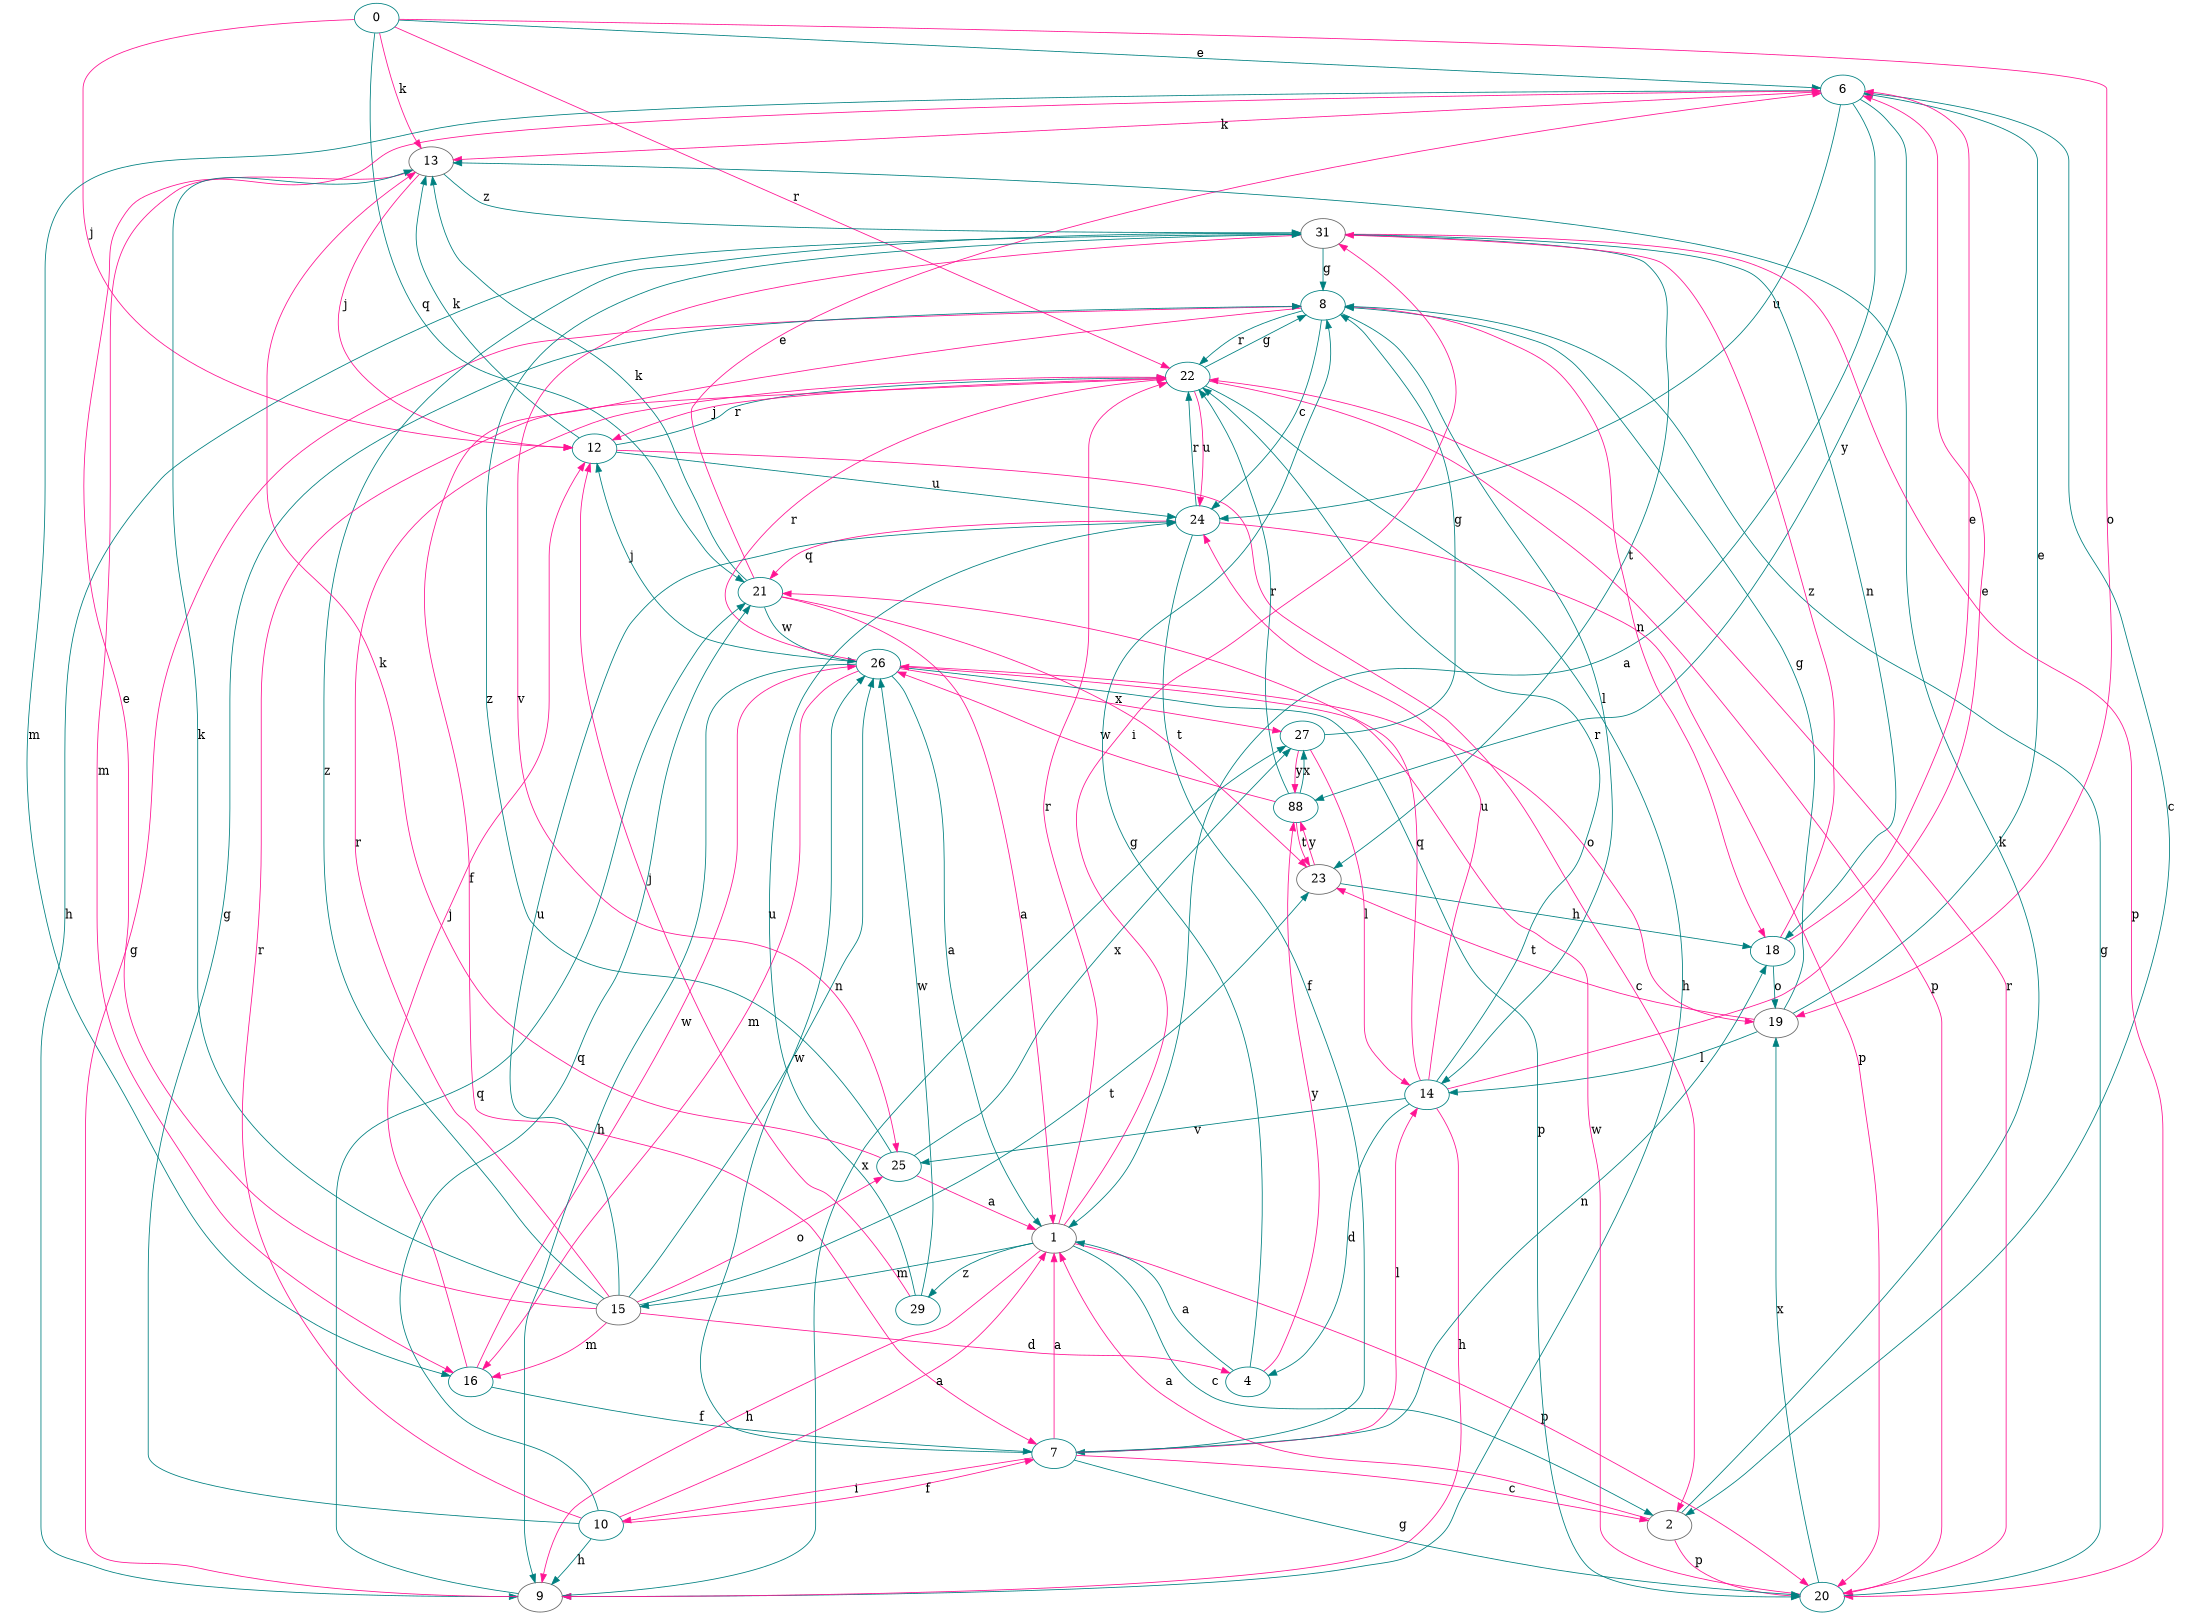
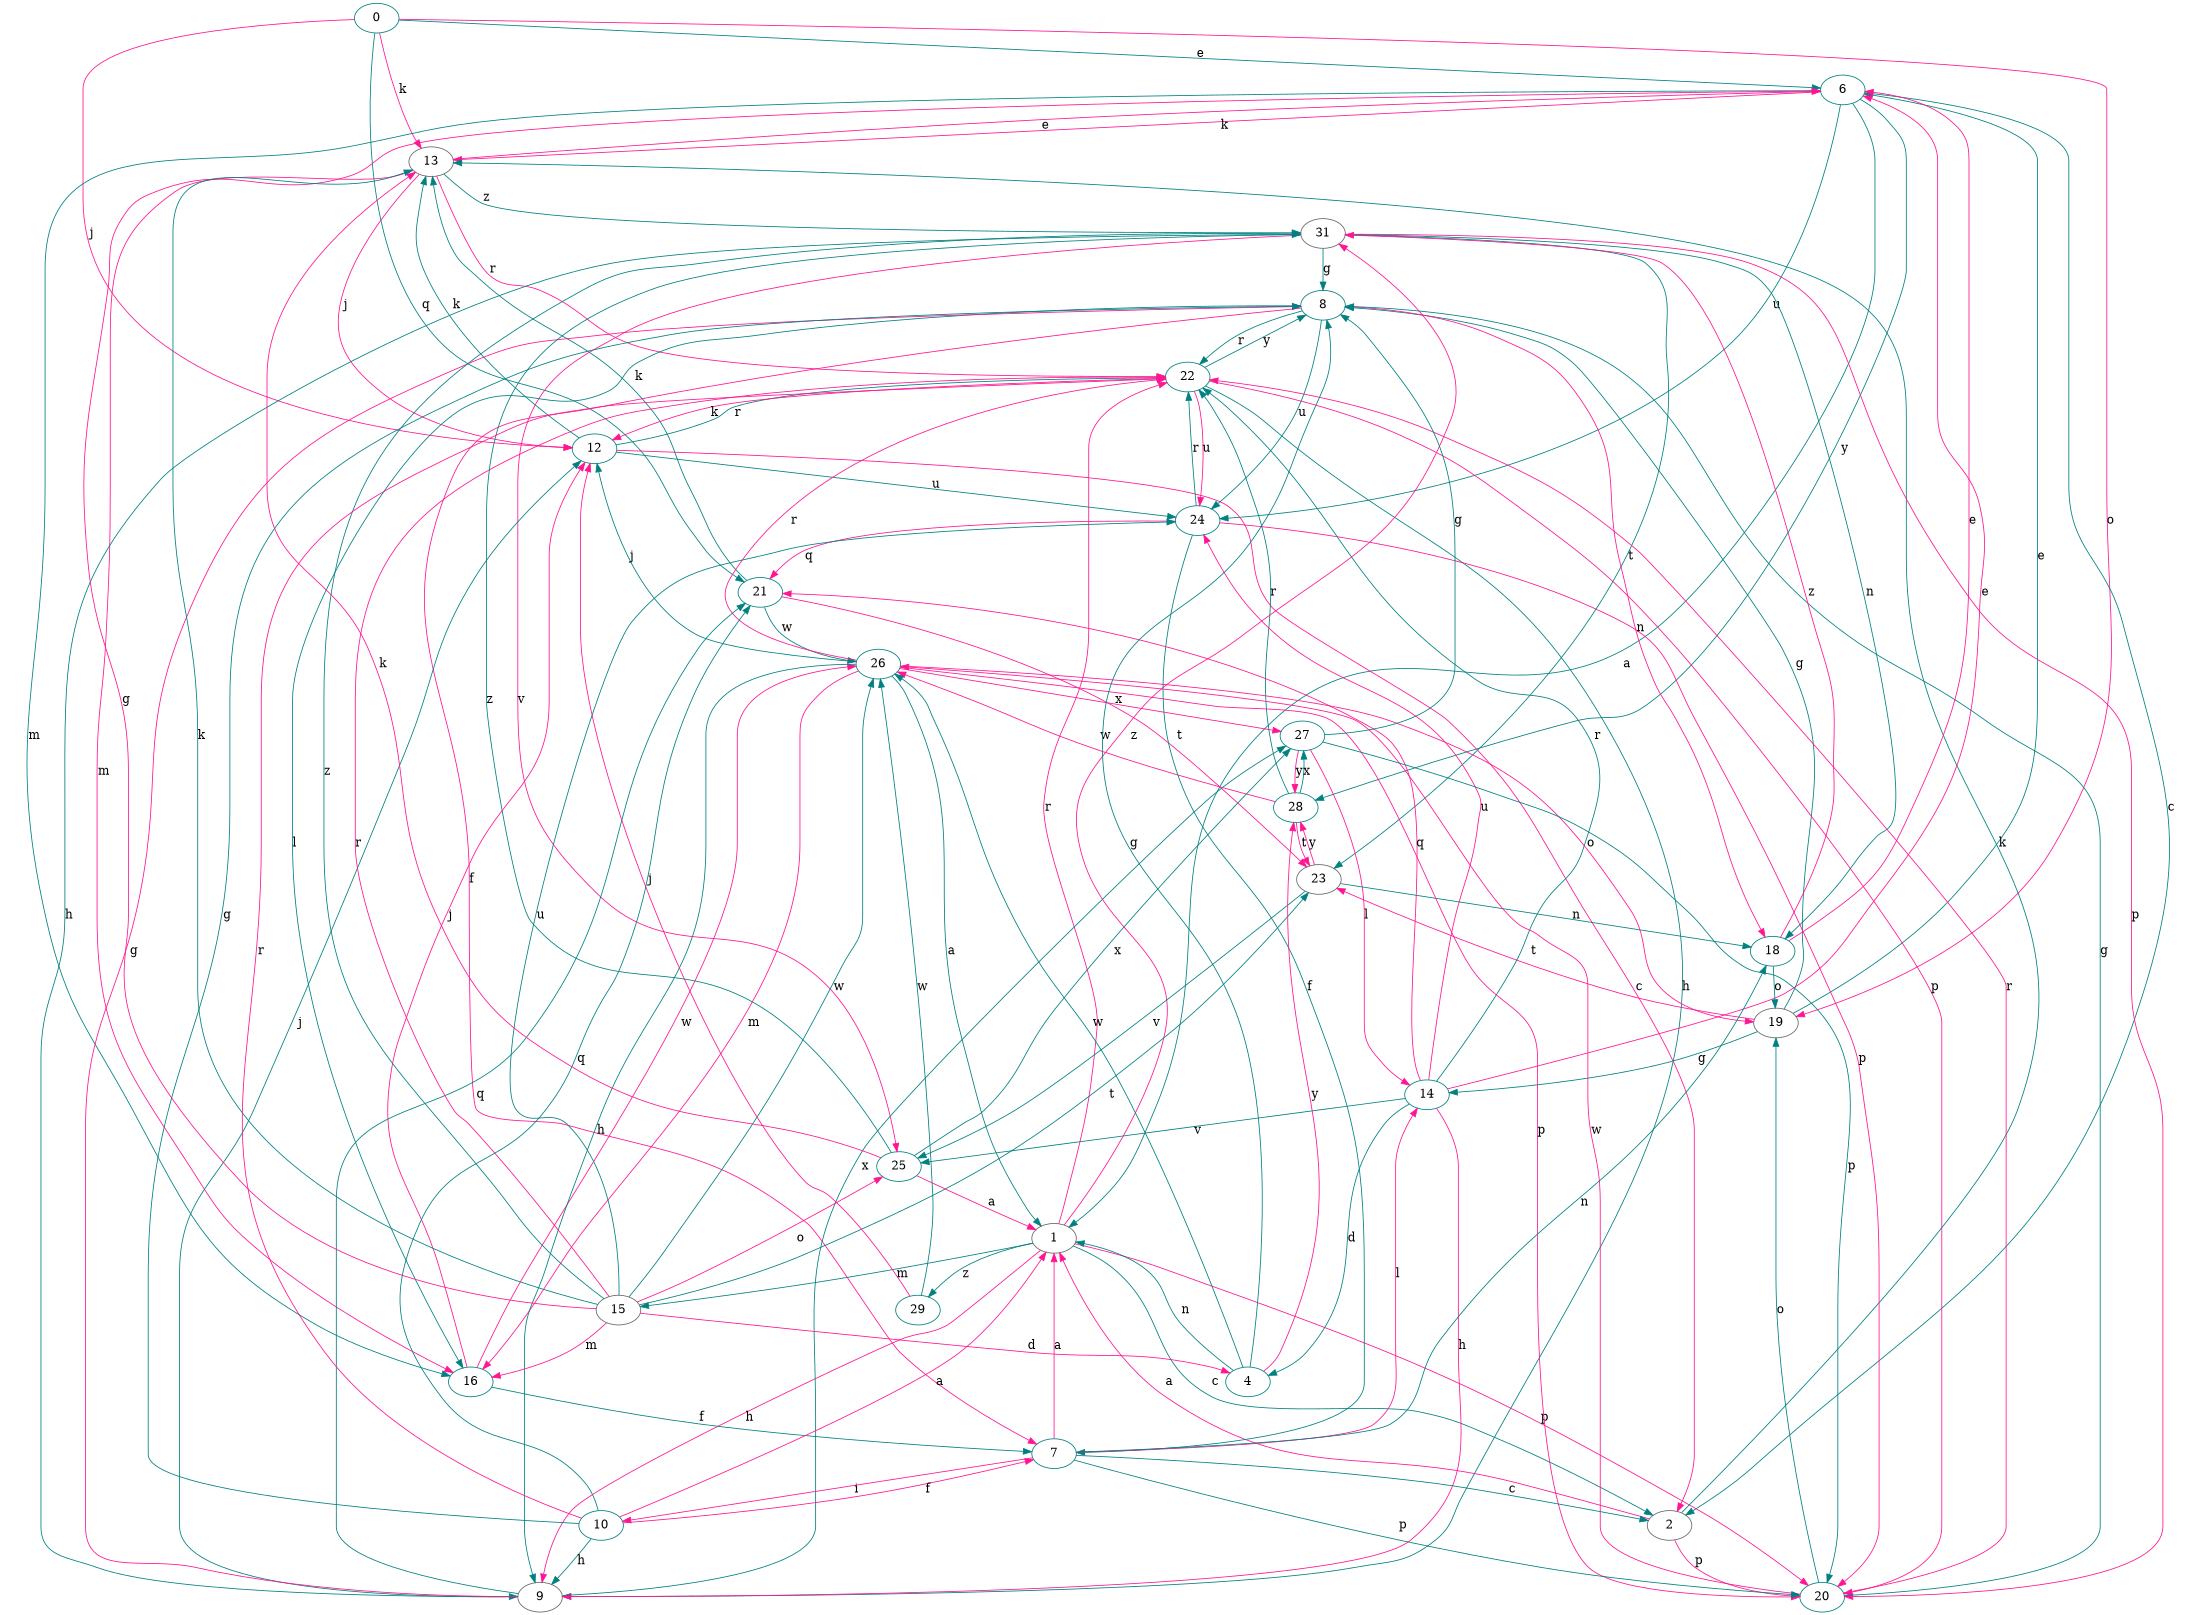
(778, 196) -> (757, 365)
(1142, 210) -> (1132, 115)
(1267, 341) -> (1267, 341)
(715, 413) -> (715, 413)
(1302, 413) -> (1302, 413)
(1595, 681) -> (400, 471)
(126, 700) -> (126, 700)
(1134, 736) -> (1134, 736)
(776, 806) -> none
(1296, 808) -> (1296, 808)
(1008, 849) -> none
(1576, 915) -> (1576, 915)
(1485, 984) -> (1514, 1009)
(839, 987) -> (839, 987)
none -> (1833, 1033)
none -> (1122, 1034)
(1702, 1059) -> (1702, 1059)
none -> (238, 1140)
(743, 1202) -> (1079, 1018)
(1186, 1310) -> (1186, 1310)
(1781, 1310) -> (1781, 1310)
(1359, 1475) -> (1359, 1475)
(1403, 1525) -> (1403, 1525)
